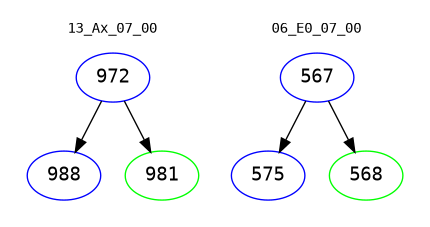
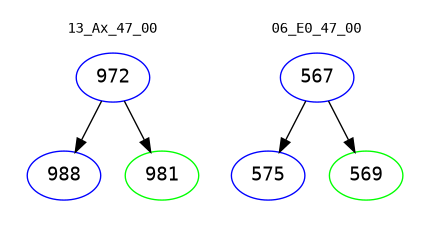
(113, 29) -> (113, 29)
(317, 29) -> (317, 29)
(366, 176) -> (366, 176)
